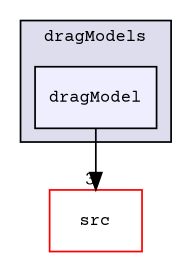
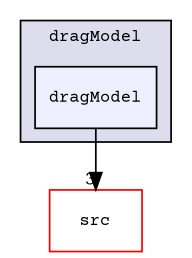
(96, 37) -> (96, 37)
